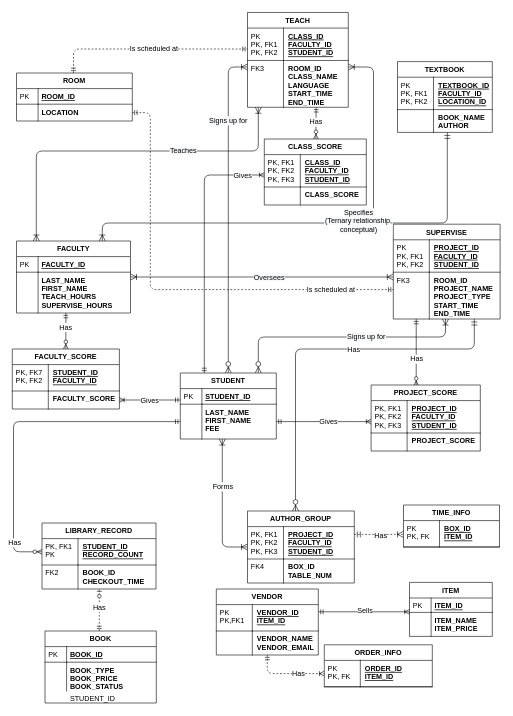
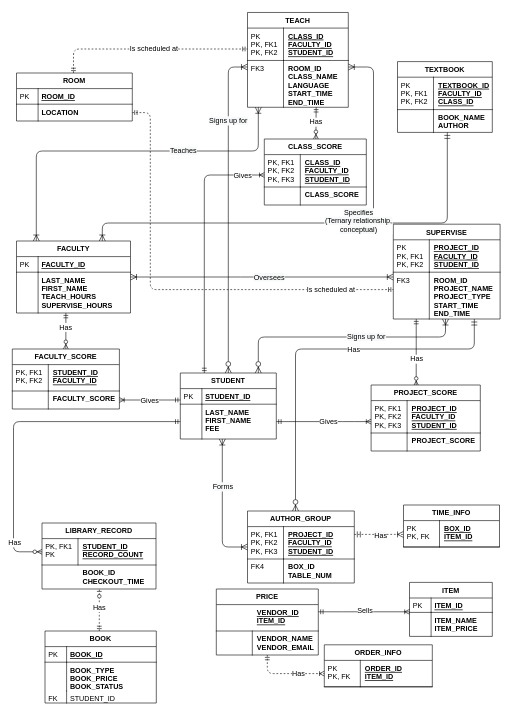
(460, 85) -> (460, 85)
(28, 373) -> (28, 373)
(60, 577) -> none
(267, 597) -> (267, 597)
(234, 618) -> none
none -> (56, 697)
